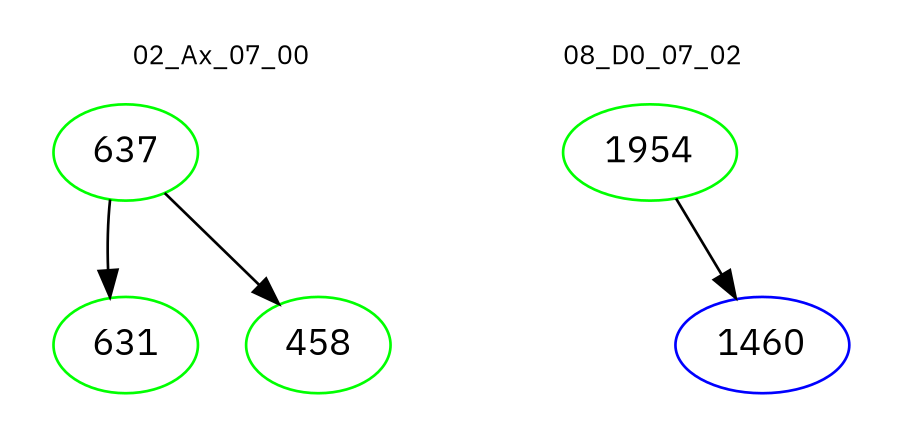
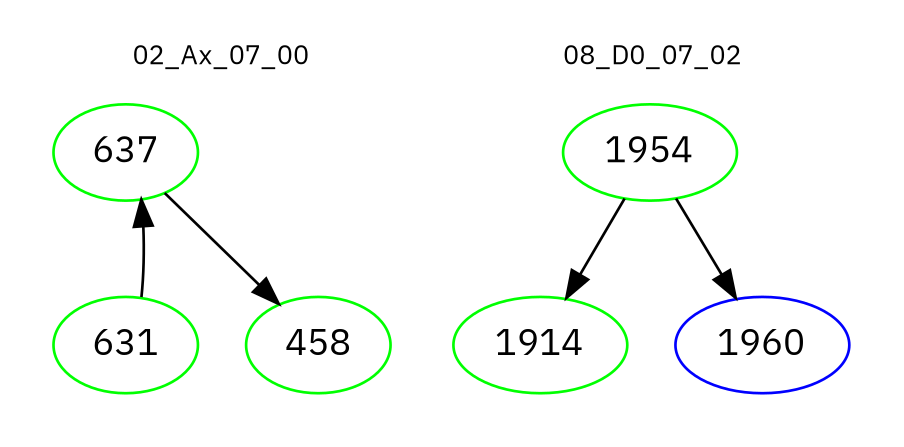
(108, 235) -> (144, 262)
none -> (540, 345)
(762, 345) -> (762, 345)
